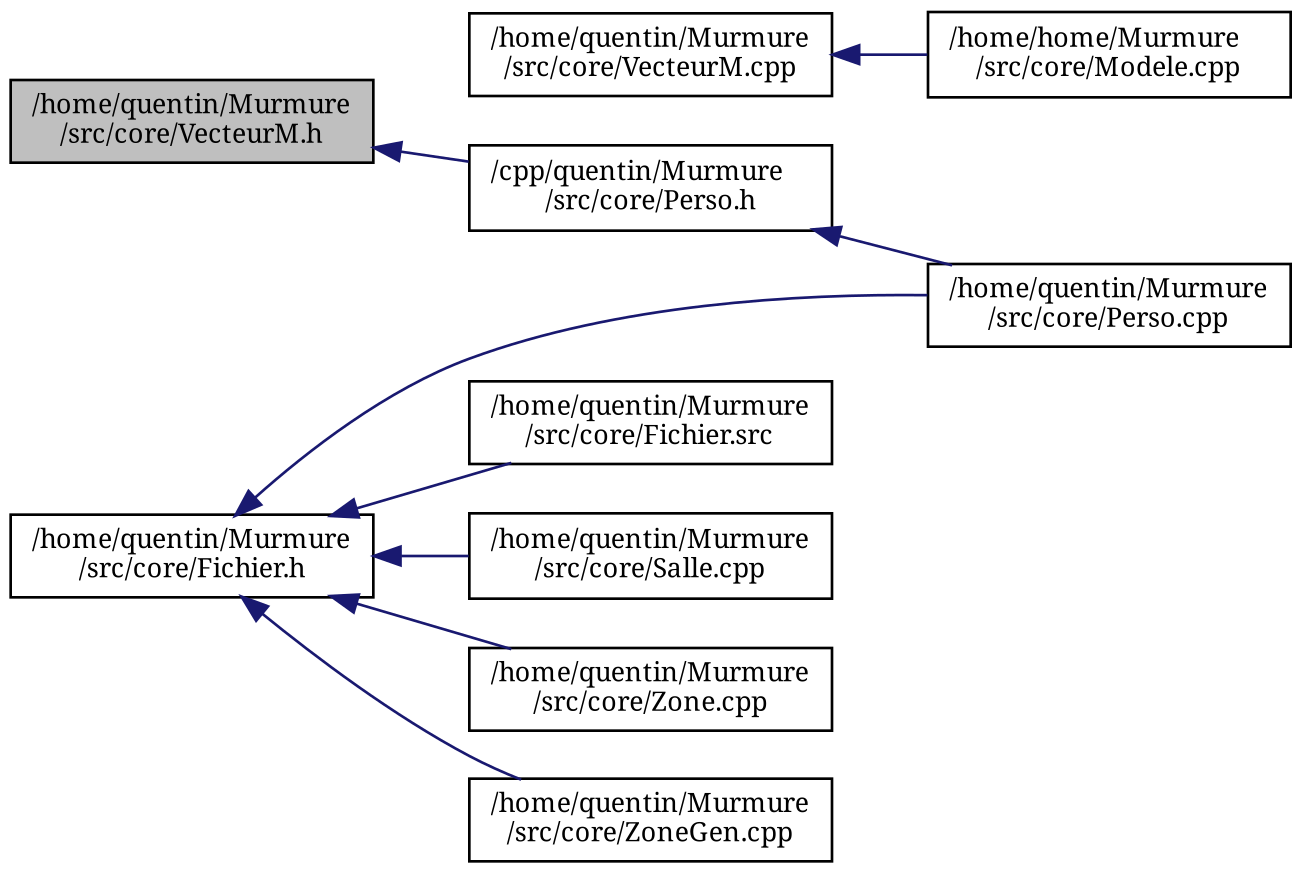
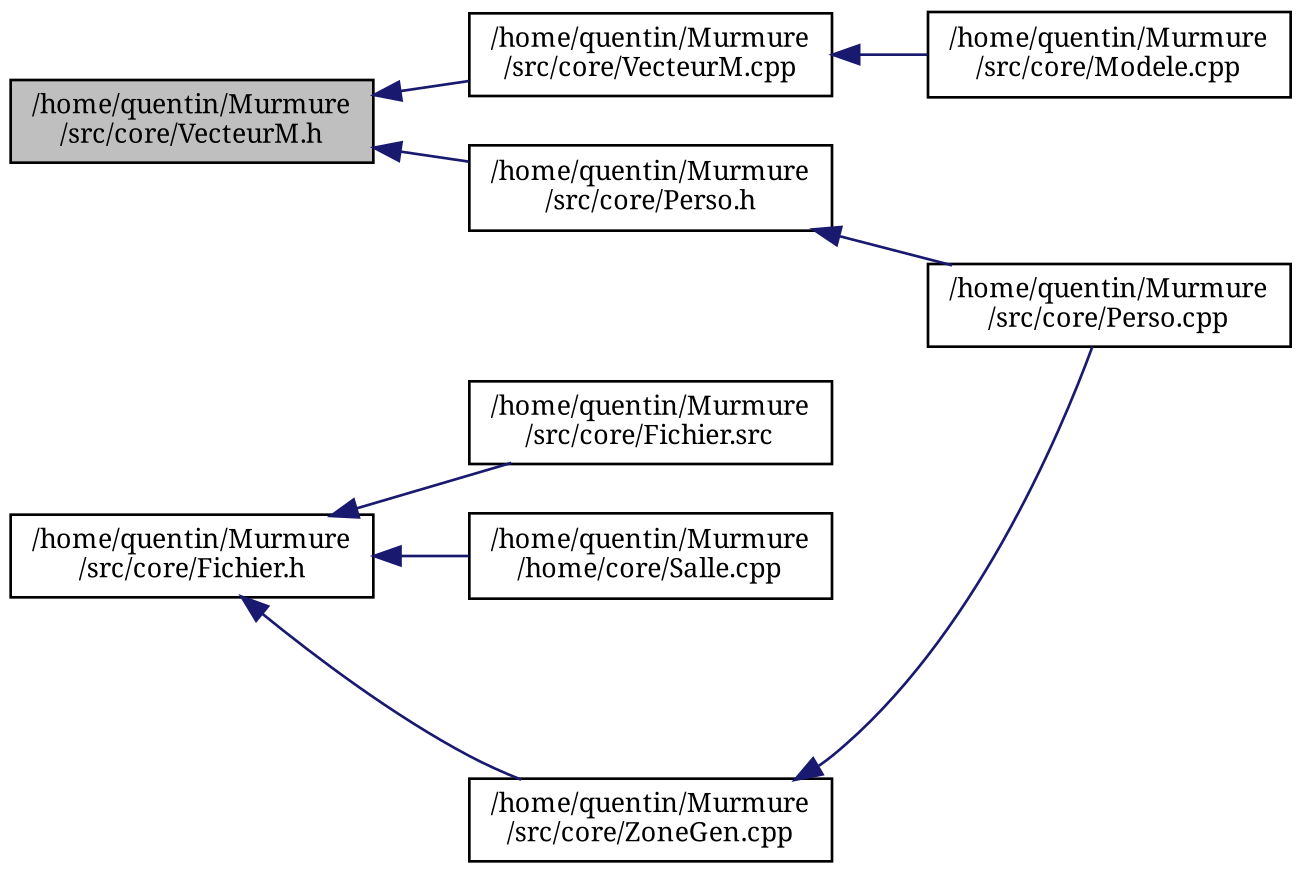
(1109, 55) -> (1109, 55)
none -> (435, 86)
(651, 188) -> (651, 188)
(569, 329) -> (983, 575)
(651, 556) -> (651, 556)
(651, 689) -> none
